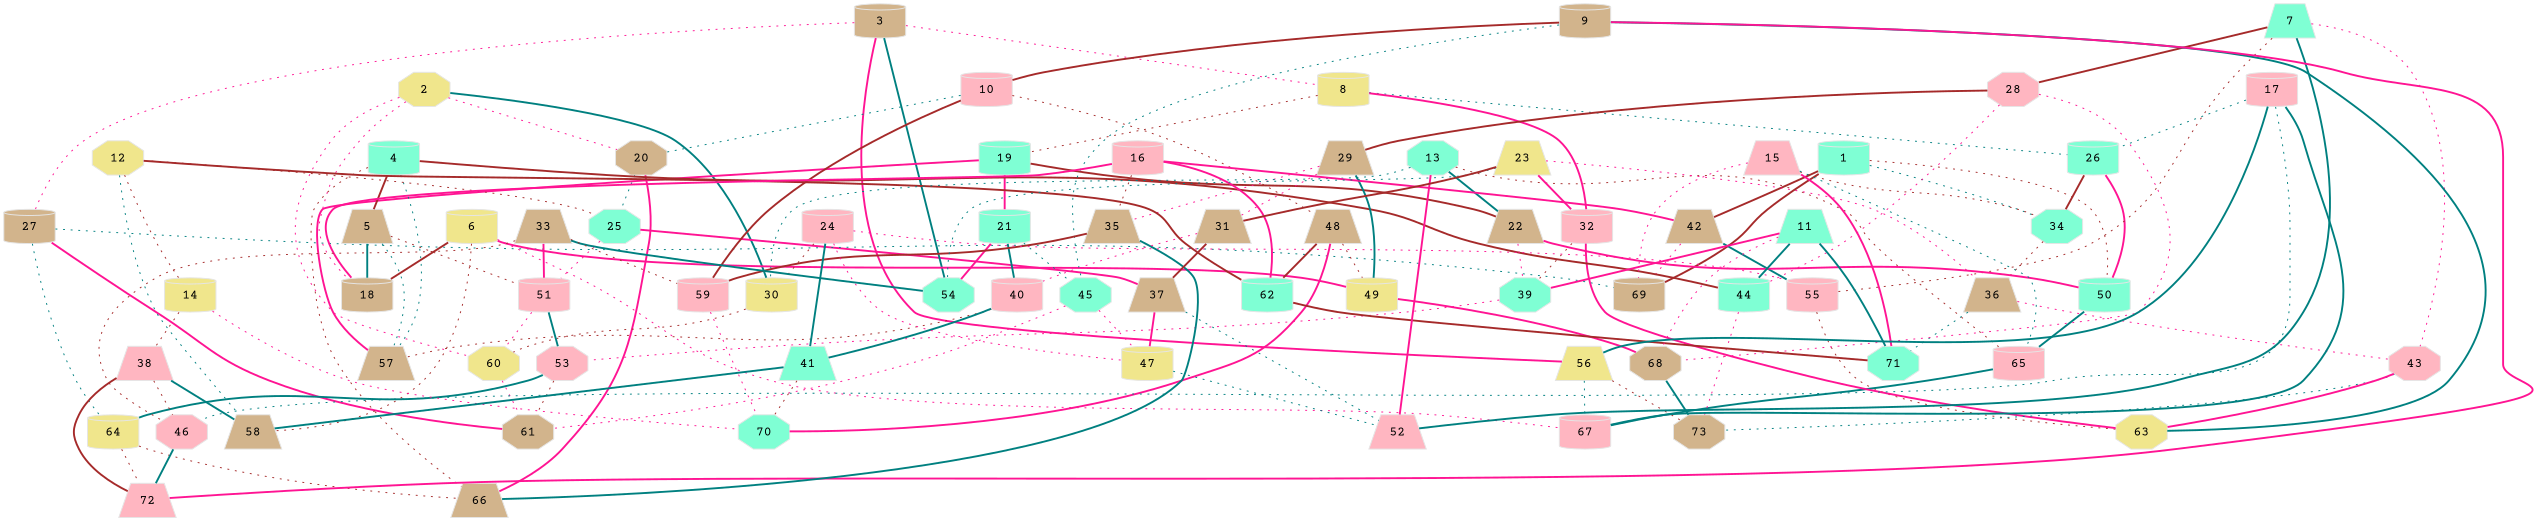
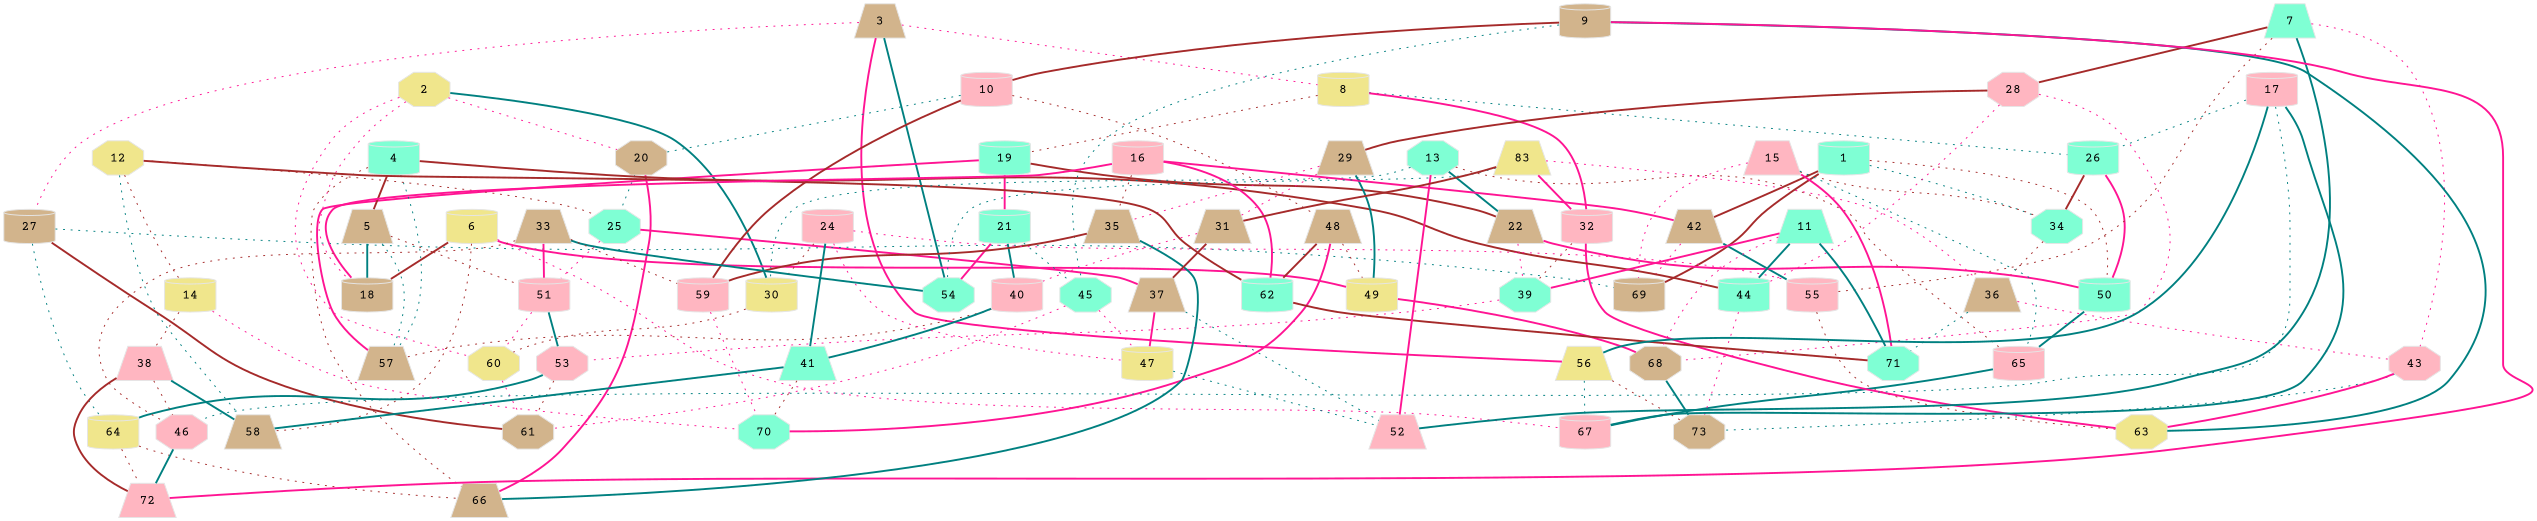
(880, 21) -> (880, 21)
(1522, 158) -> (1522, 158)
(260, 377) -> (260, 377)
